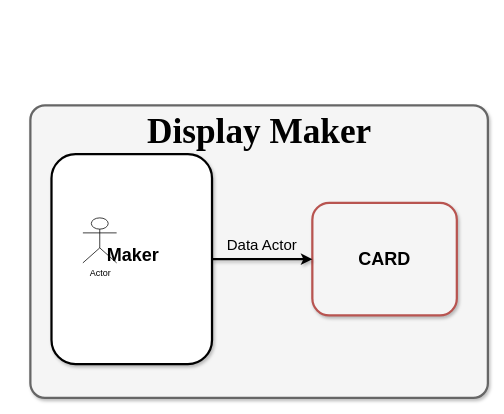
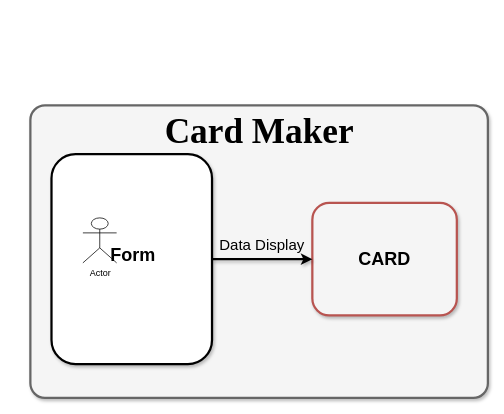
(260, 105) -> (260, 105)
(262, 244) -> (262, 244)
(133, 255) -> (133, 255)
